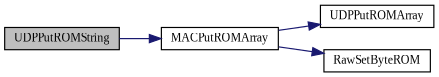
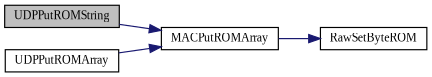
(294, 28) -> (134, 51)
